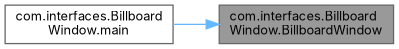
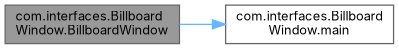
(190, 24) -> (196, 24)
